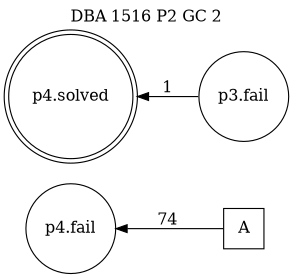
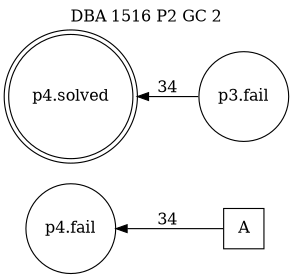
(168, 88) -> (168, 88)
(168, 220) -> (168, 220)
